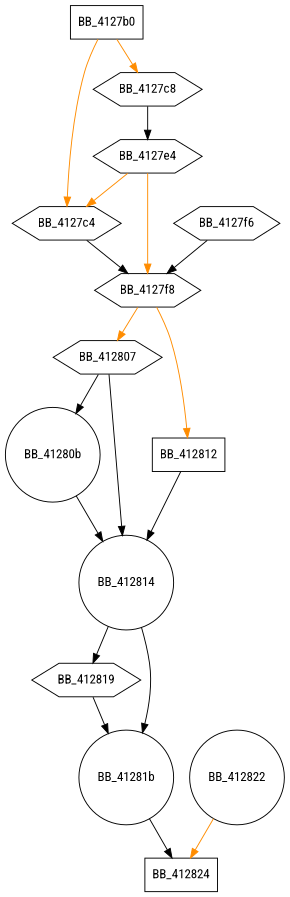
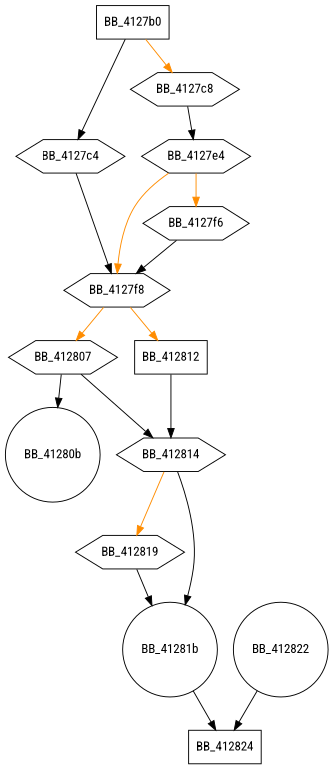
(75, 116) -> (104, 85)
(111, 187) -> (196, 185)
(87, 514) -> none
(126, 583) -> (171, 455)
(102, 640) -> (152, 499)
(204, 834) -> (248, 706)
